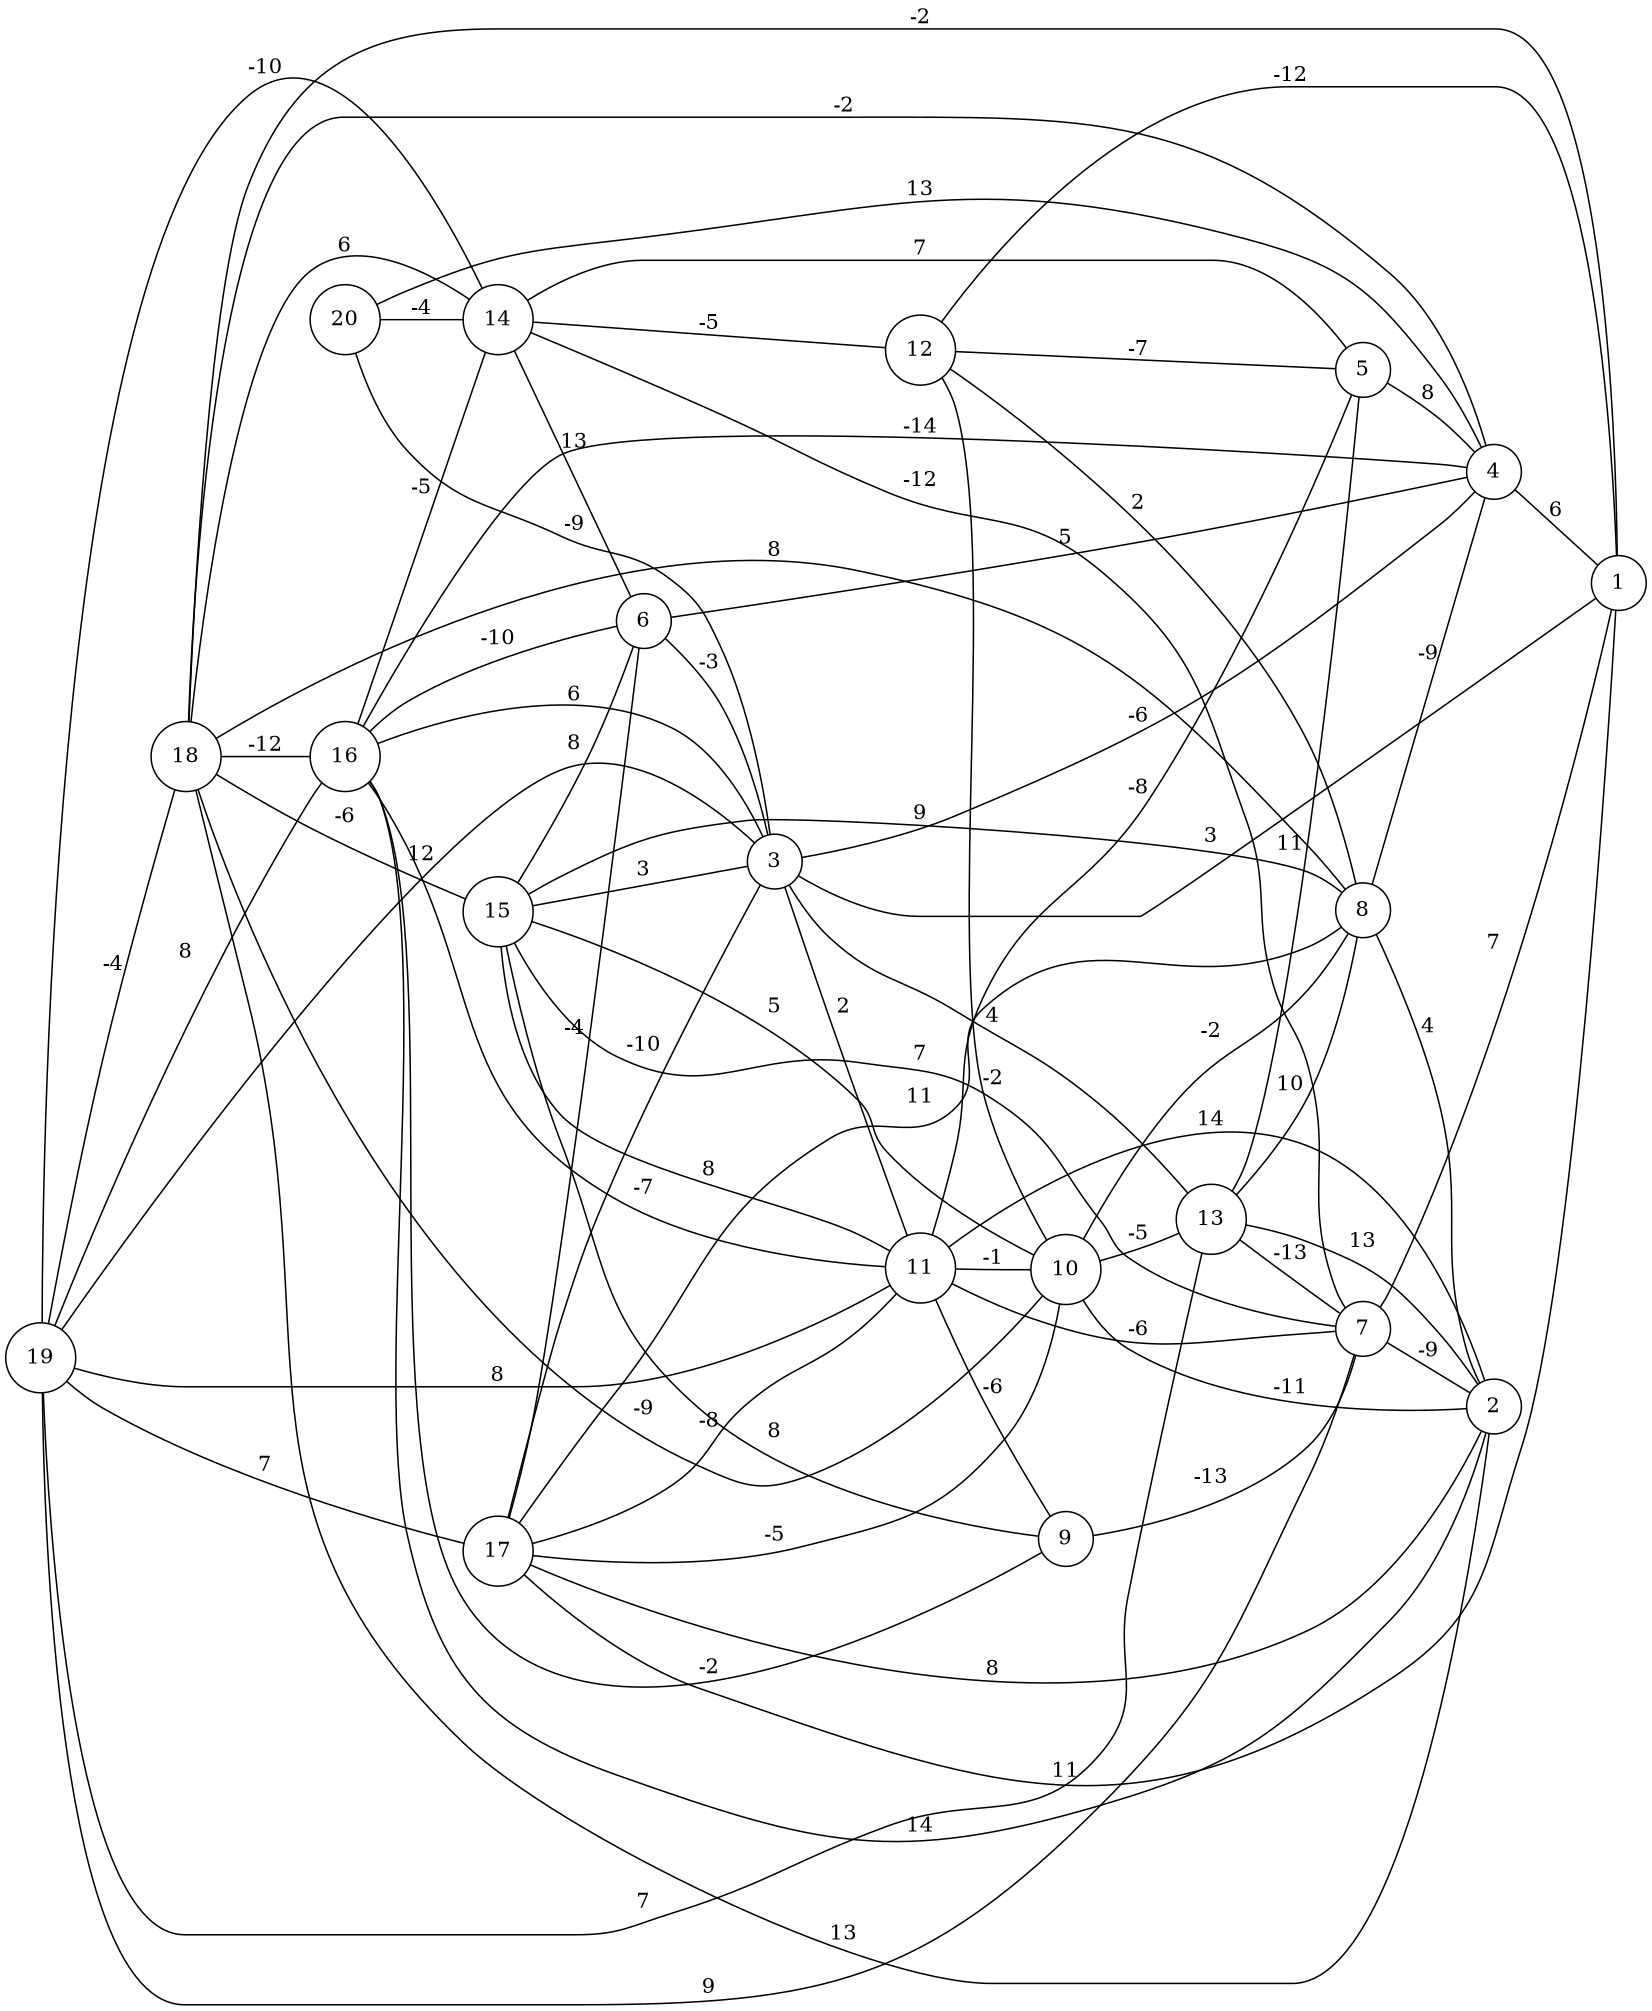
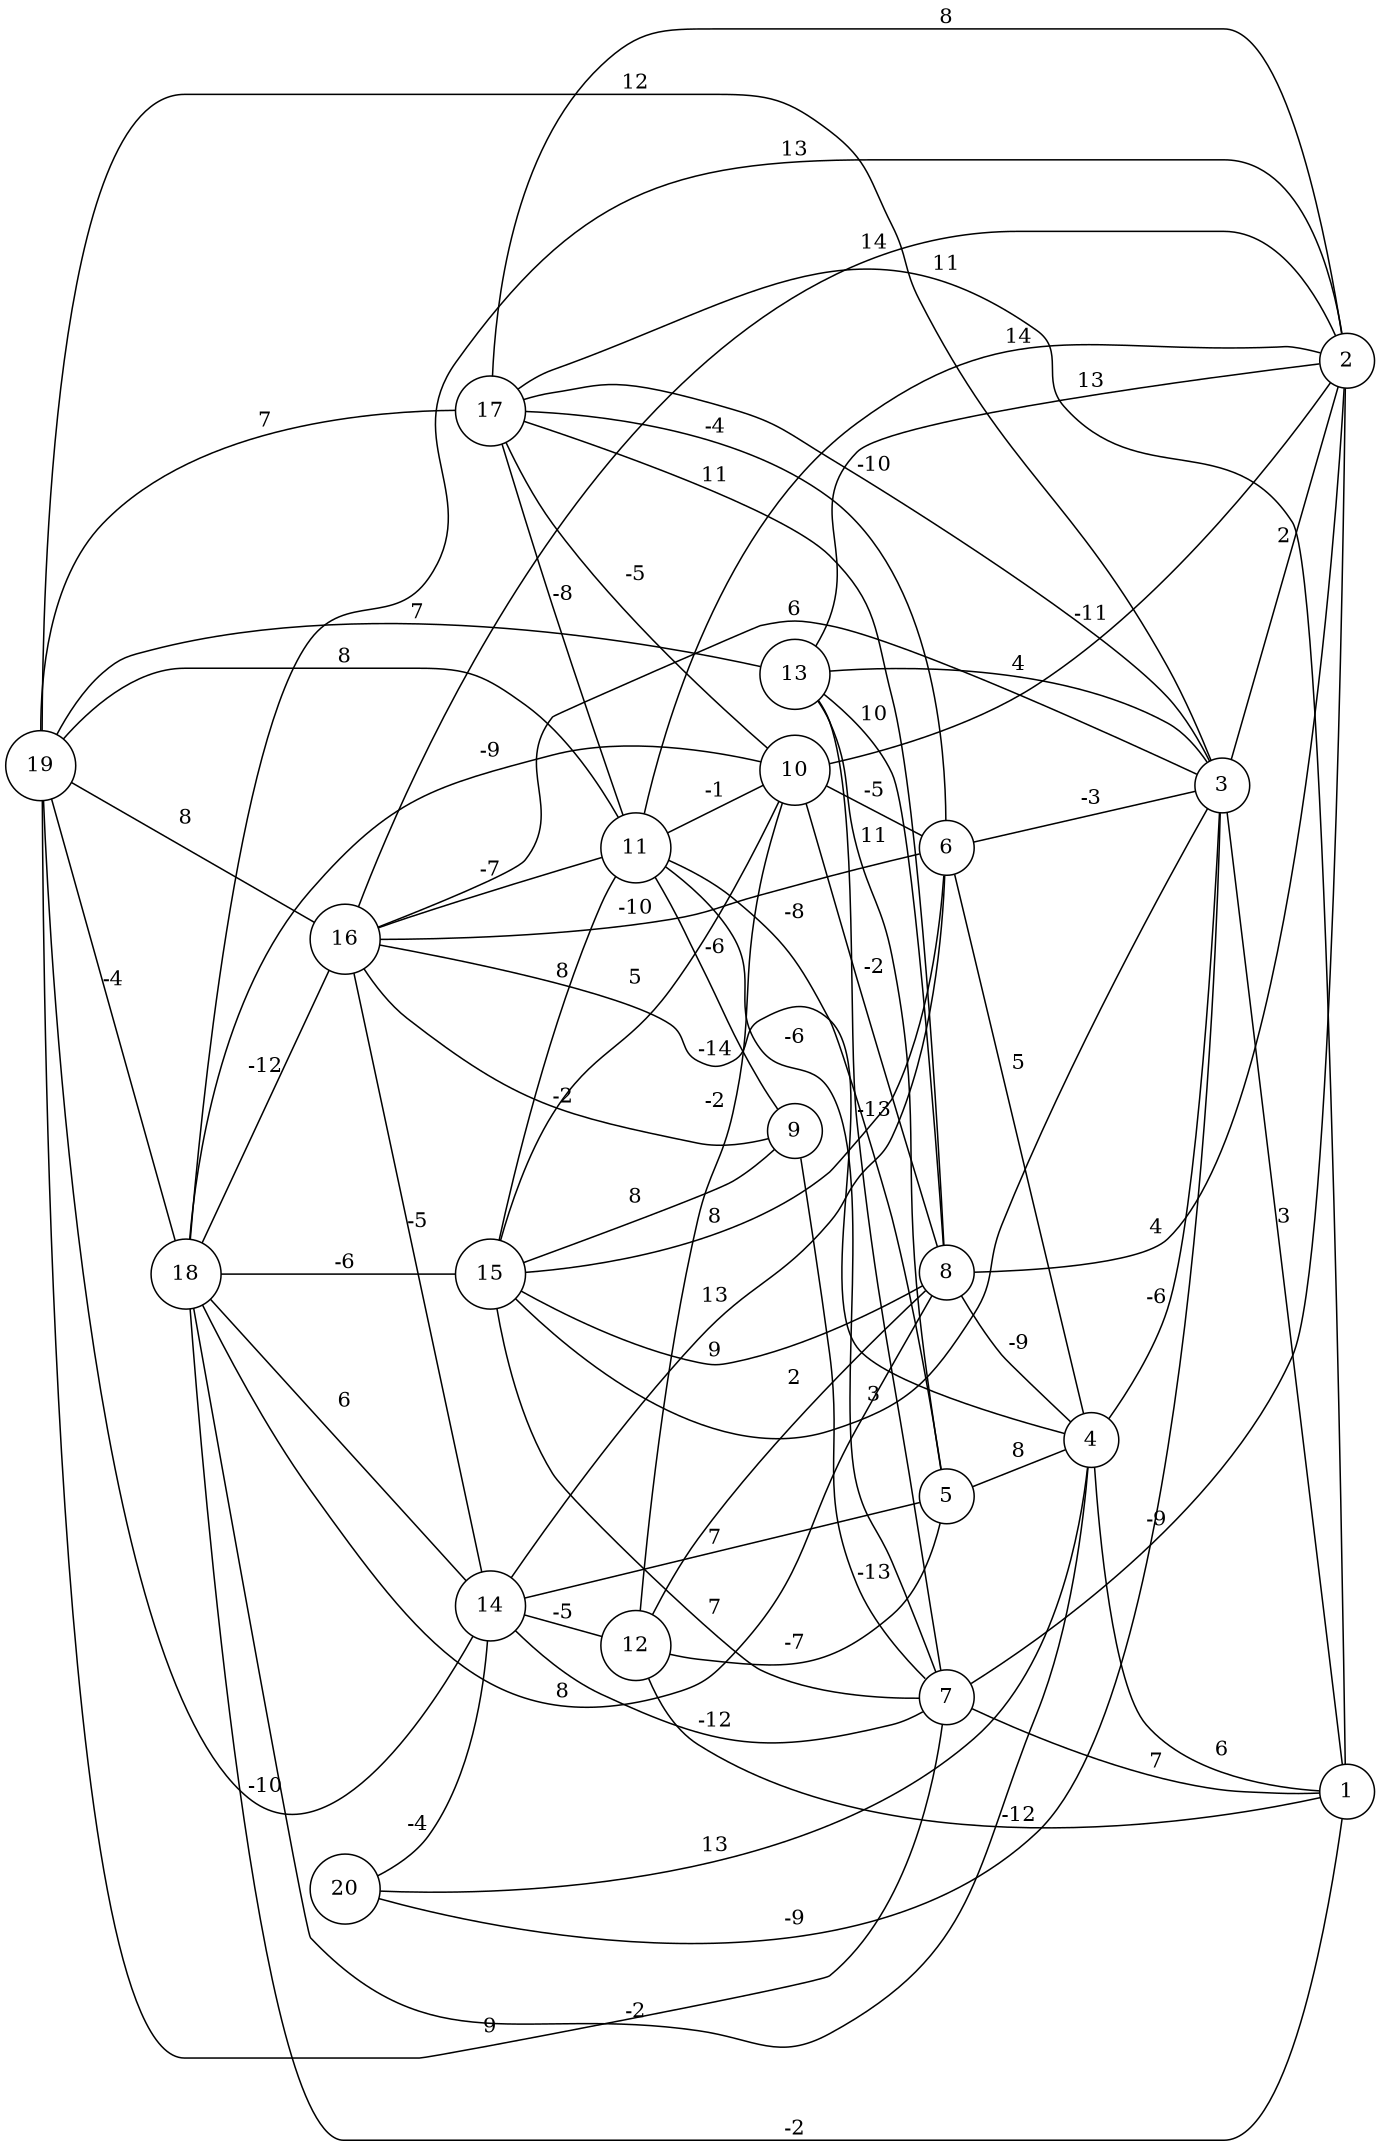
(839, 1044) -> (1285, 573)
(1140, 1248) -> (874, 811)
